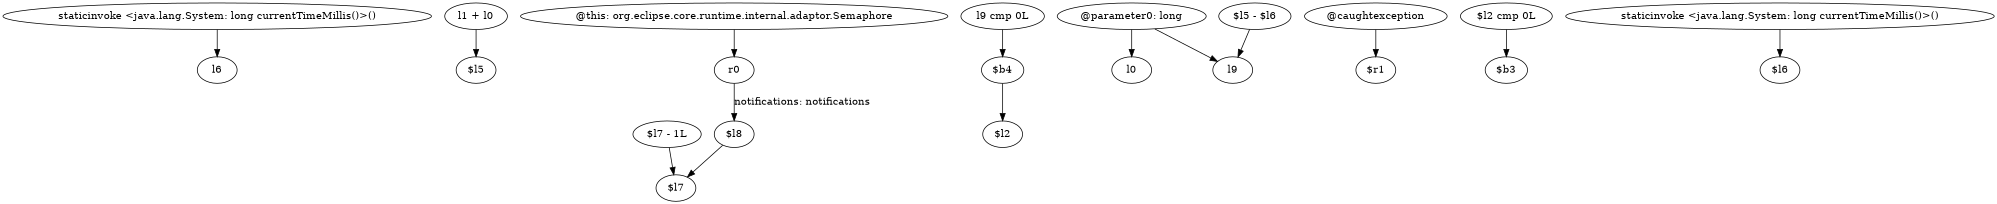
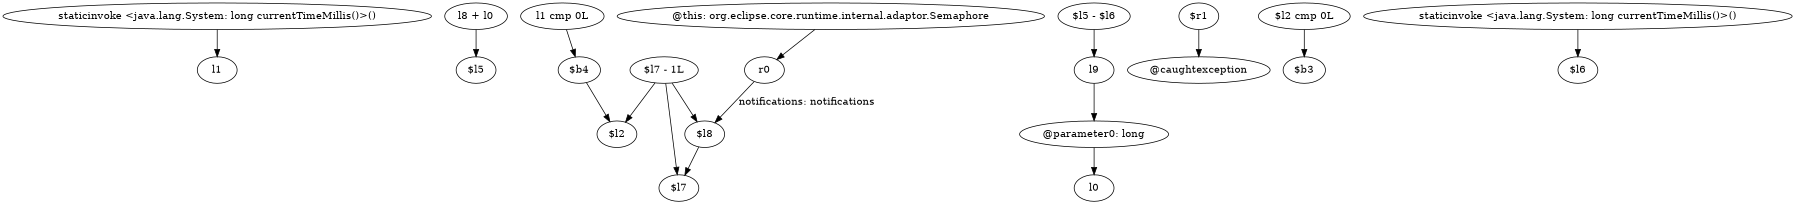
(476, 16) -> (476, 16)
(1003, 16) -> (562, 16)
(1376, 40) -> (1199, 40)
(1183, 43) -> (1094, 98)
(217, 70) -> (217, 70)
none -> (643, 99)
none -> (683, 99)
